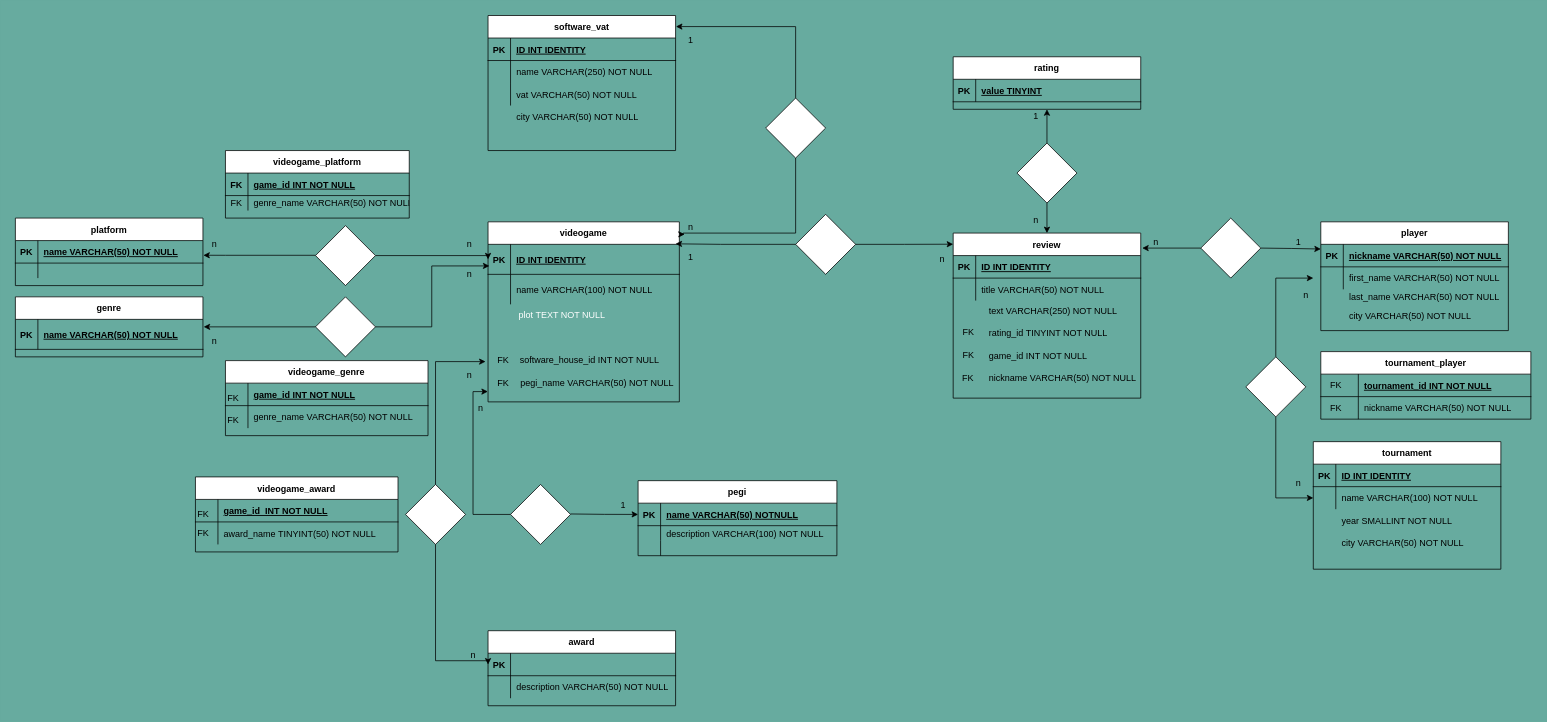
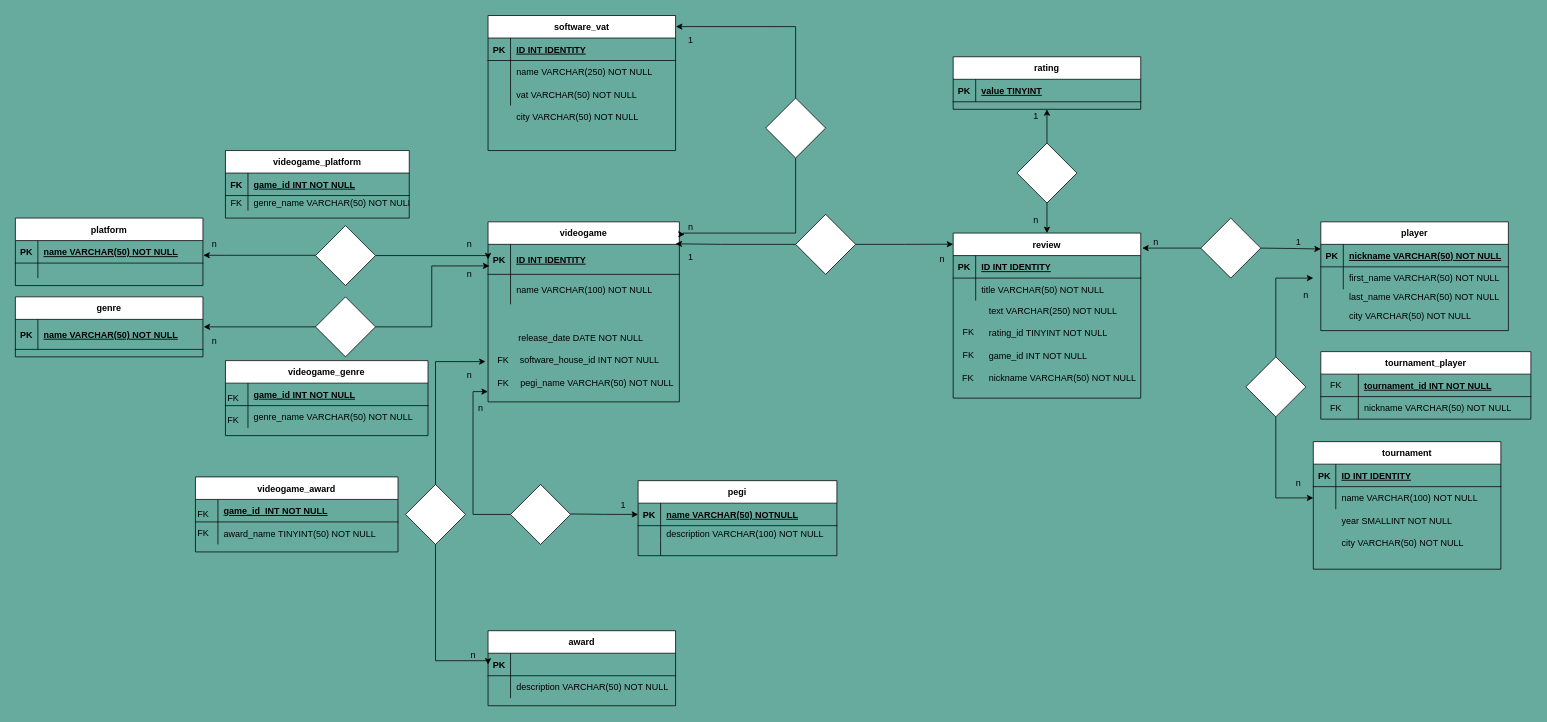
(555, 315) -> none
none -> (574, 338)
